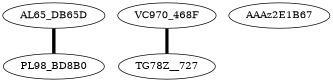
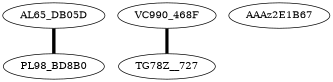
(54, 16) -> (54, 16)
(167, 16) -> (167, 16)
